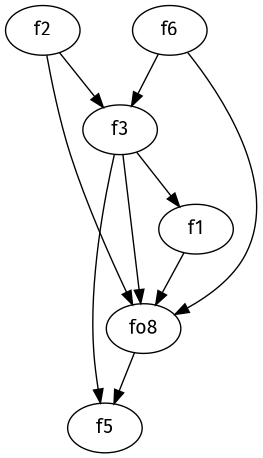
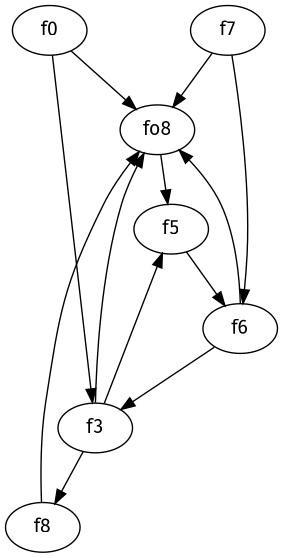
(43, 30) -> (50, 30)
none -> (228, 30)
(196, 229) -> (43, 527)
none -> (202, 273)
